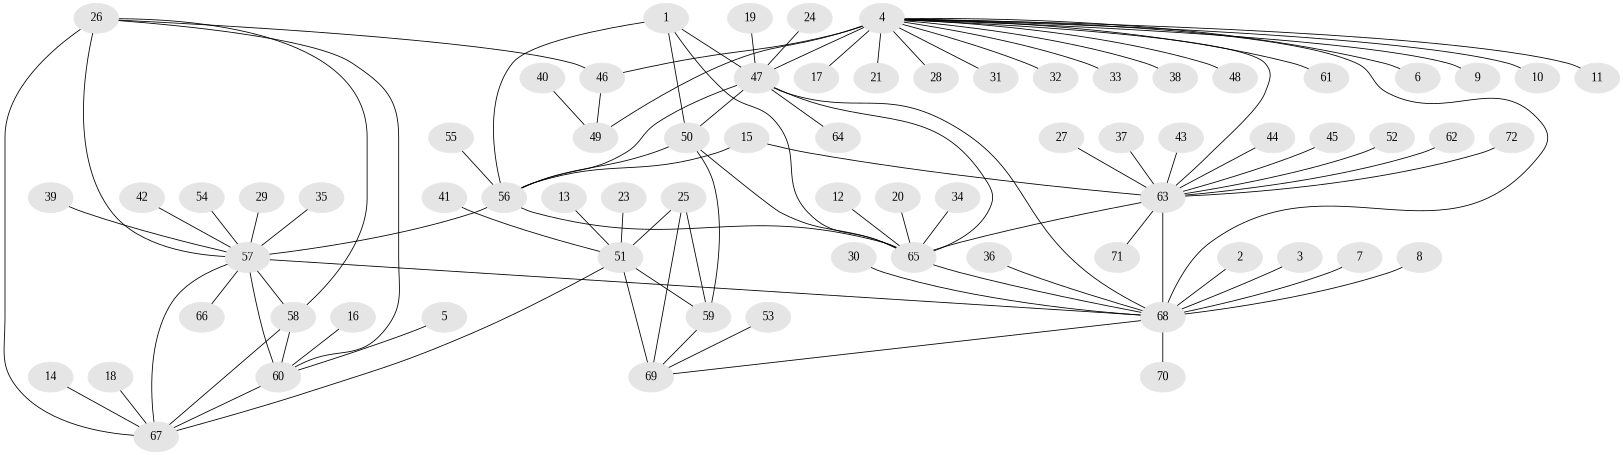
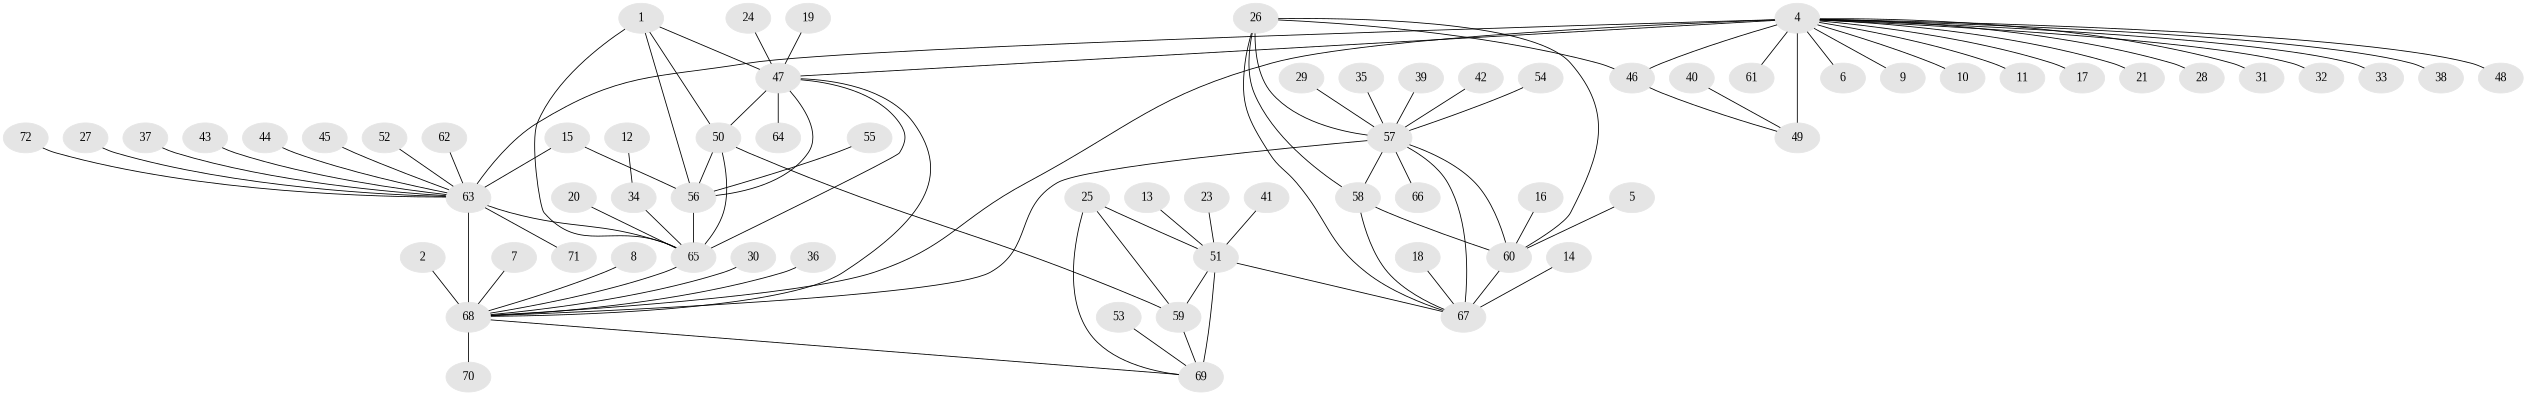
(876, 228) -> (630, 162)
(380, 237) -> none
(1300, 257) -> none
